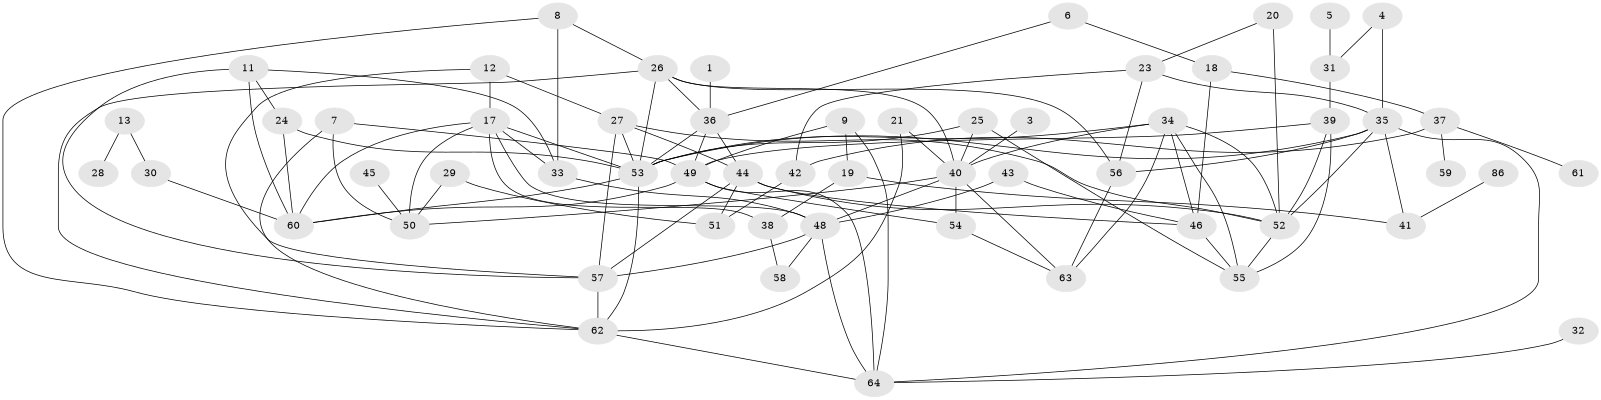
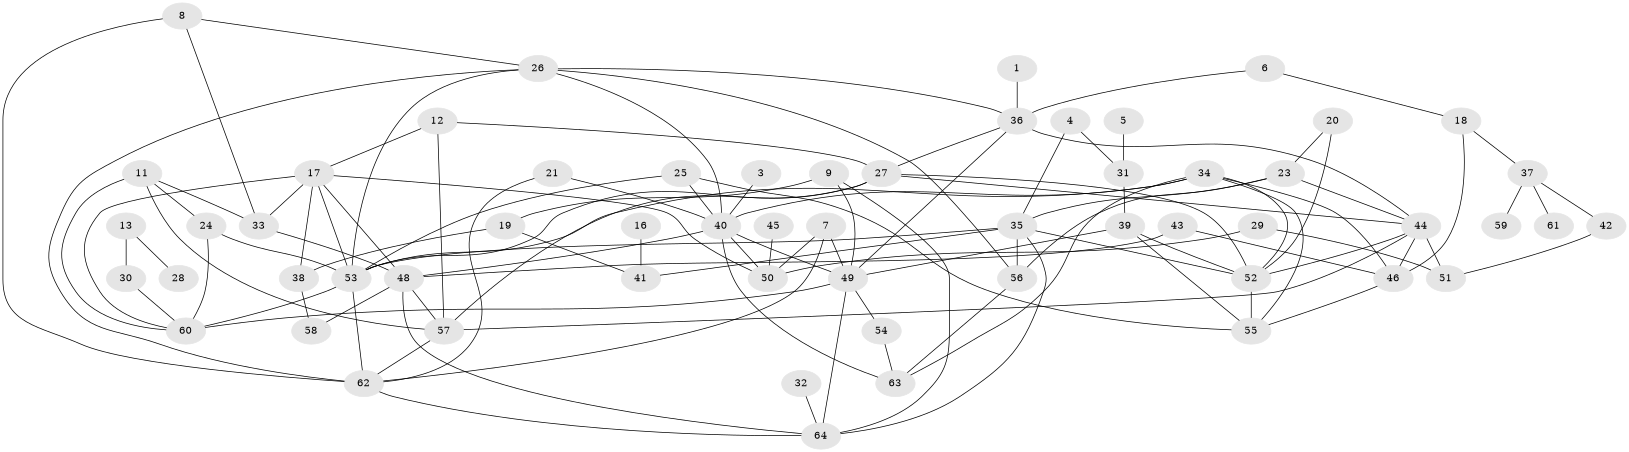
(942, 85) -> (1353, 200)
(673, 148) -> (949, 146)
(1498, 174) -> (641, 226)
(956, 200) -> (784, 254)
